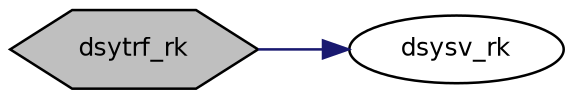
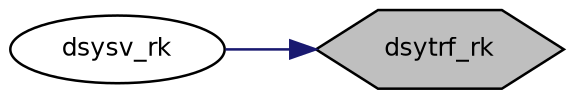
(291, 49) -> (258, 49)
